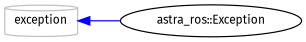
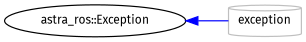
(105, 21) -> (213, 21)
